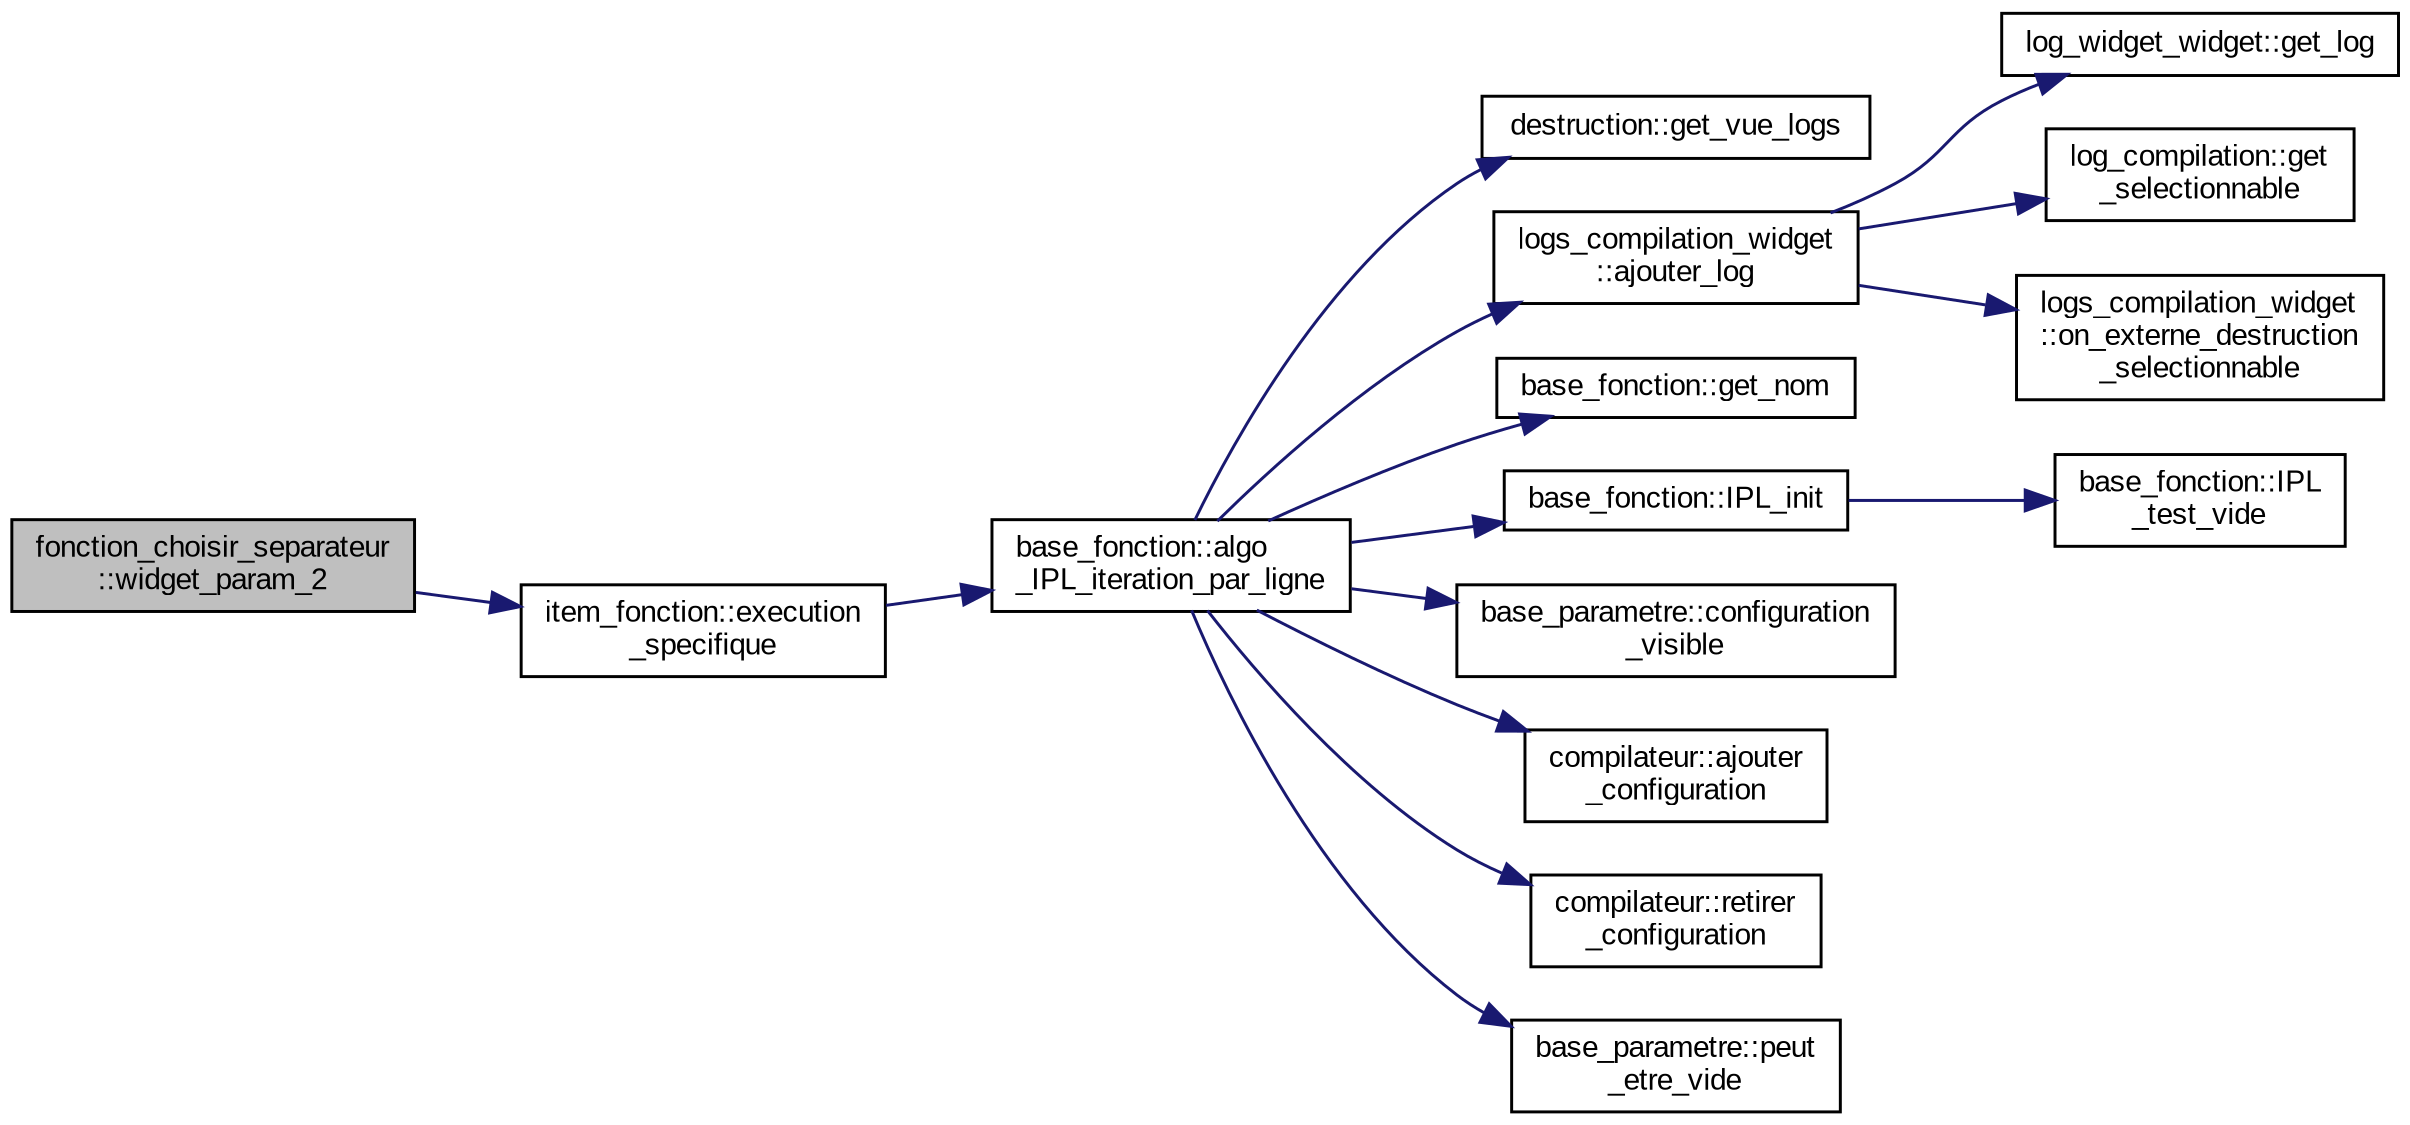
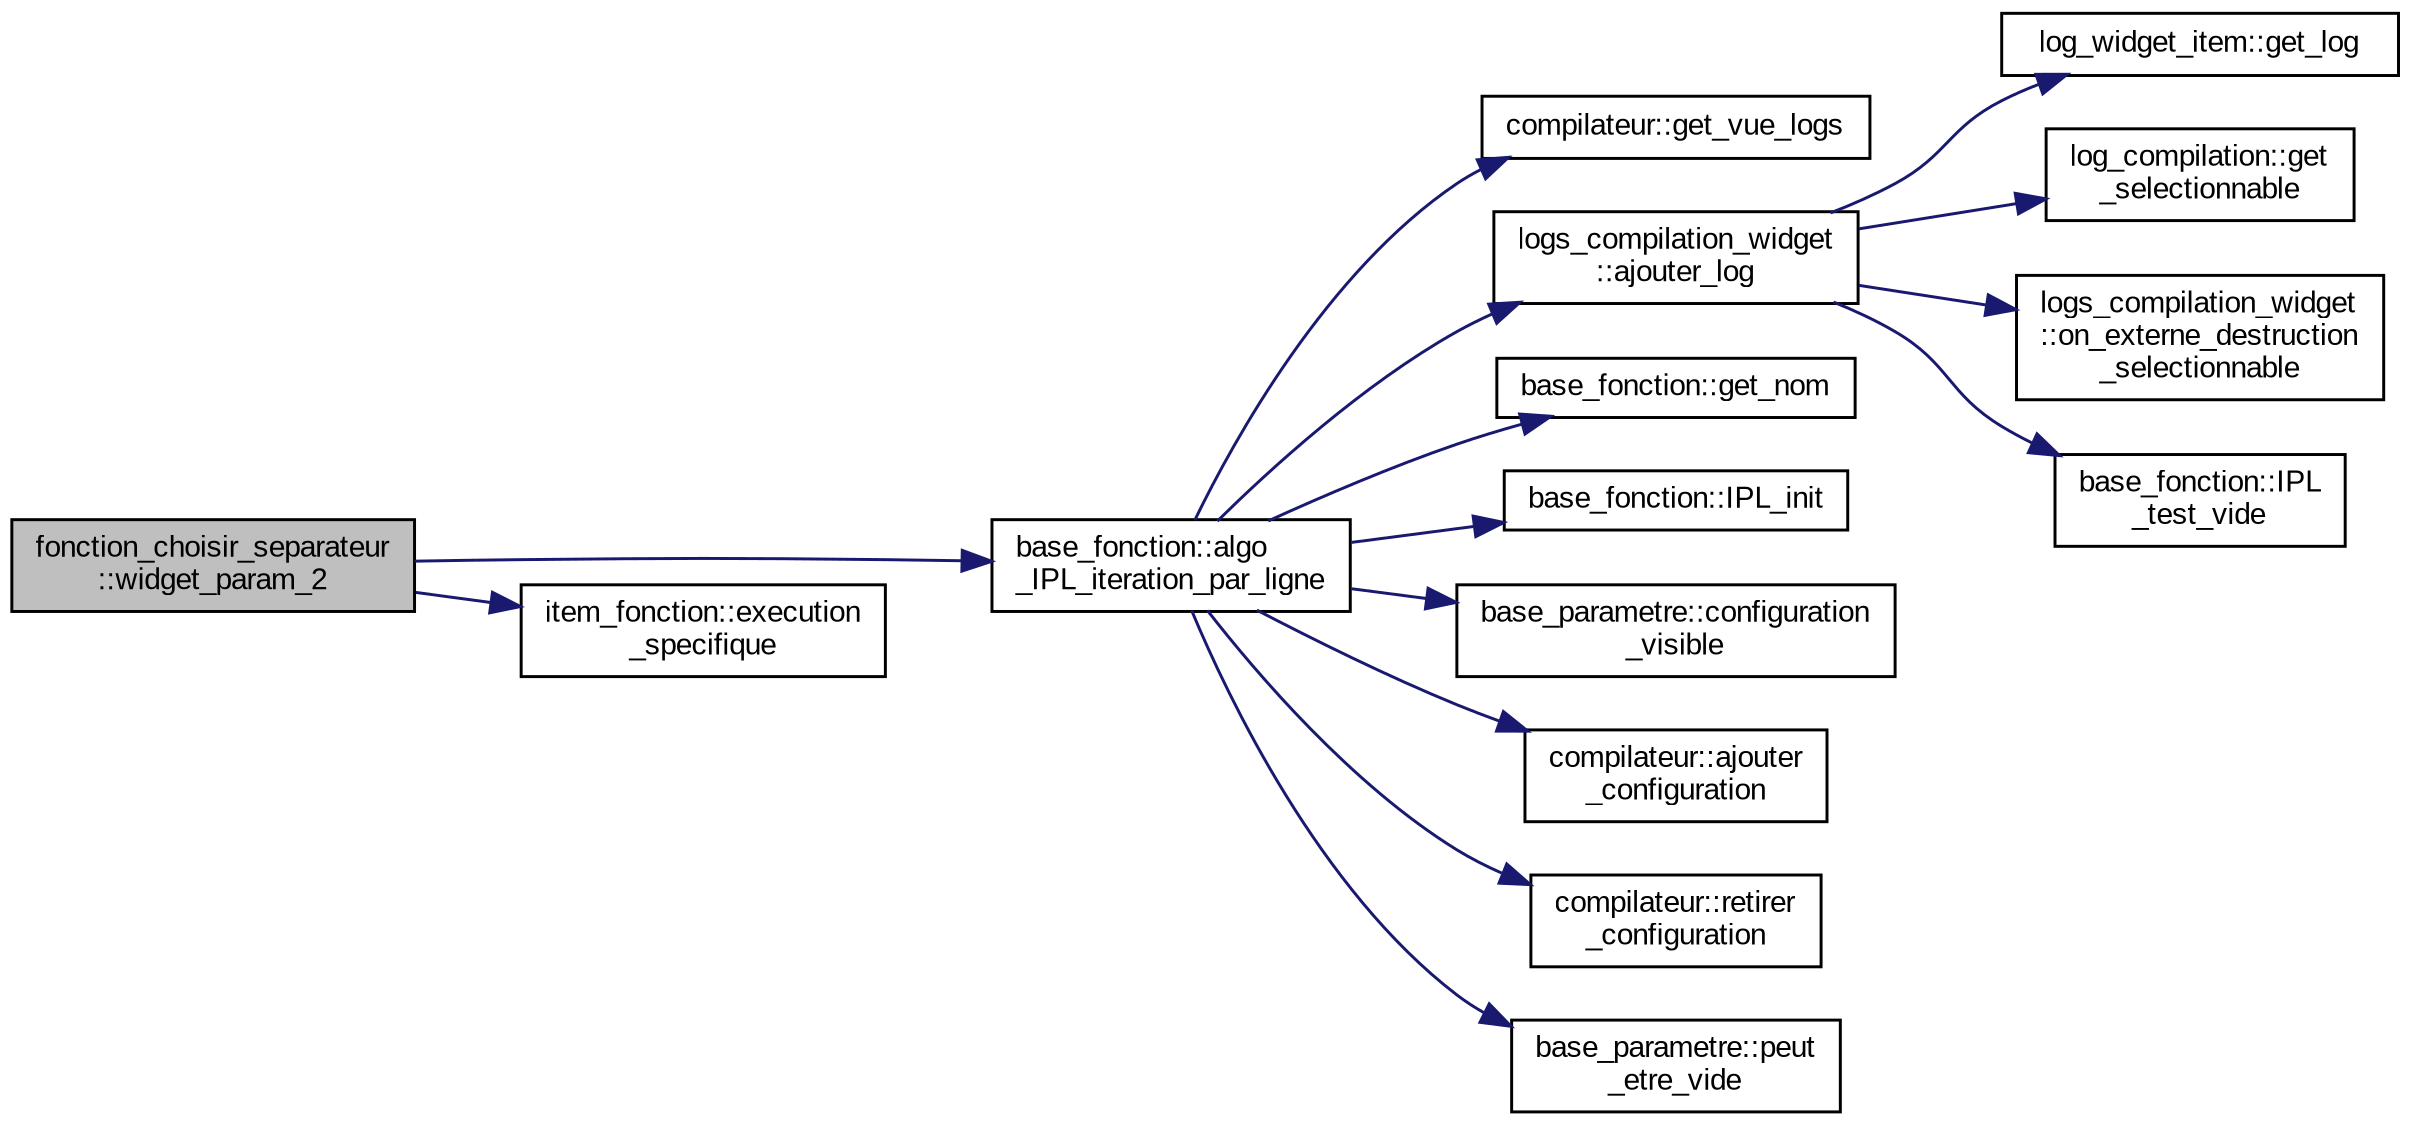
(2200, 44) -> (2200, 44)
(1676, 127) -> (1676, 127)
(1937, 500) -> (1938, 366)
(924, 600) -> (688, 558)
